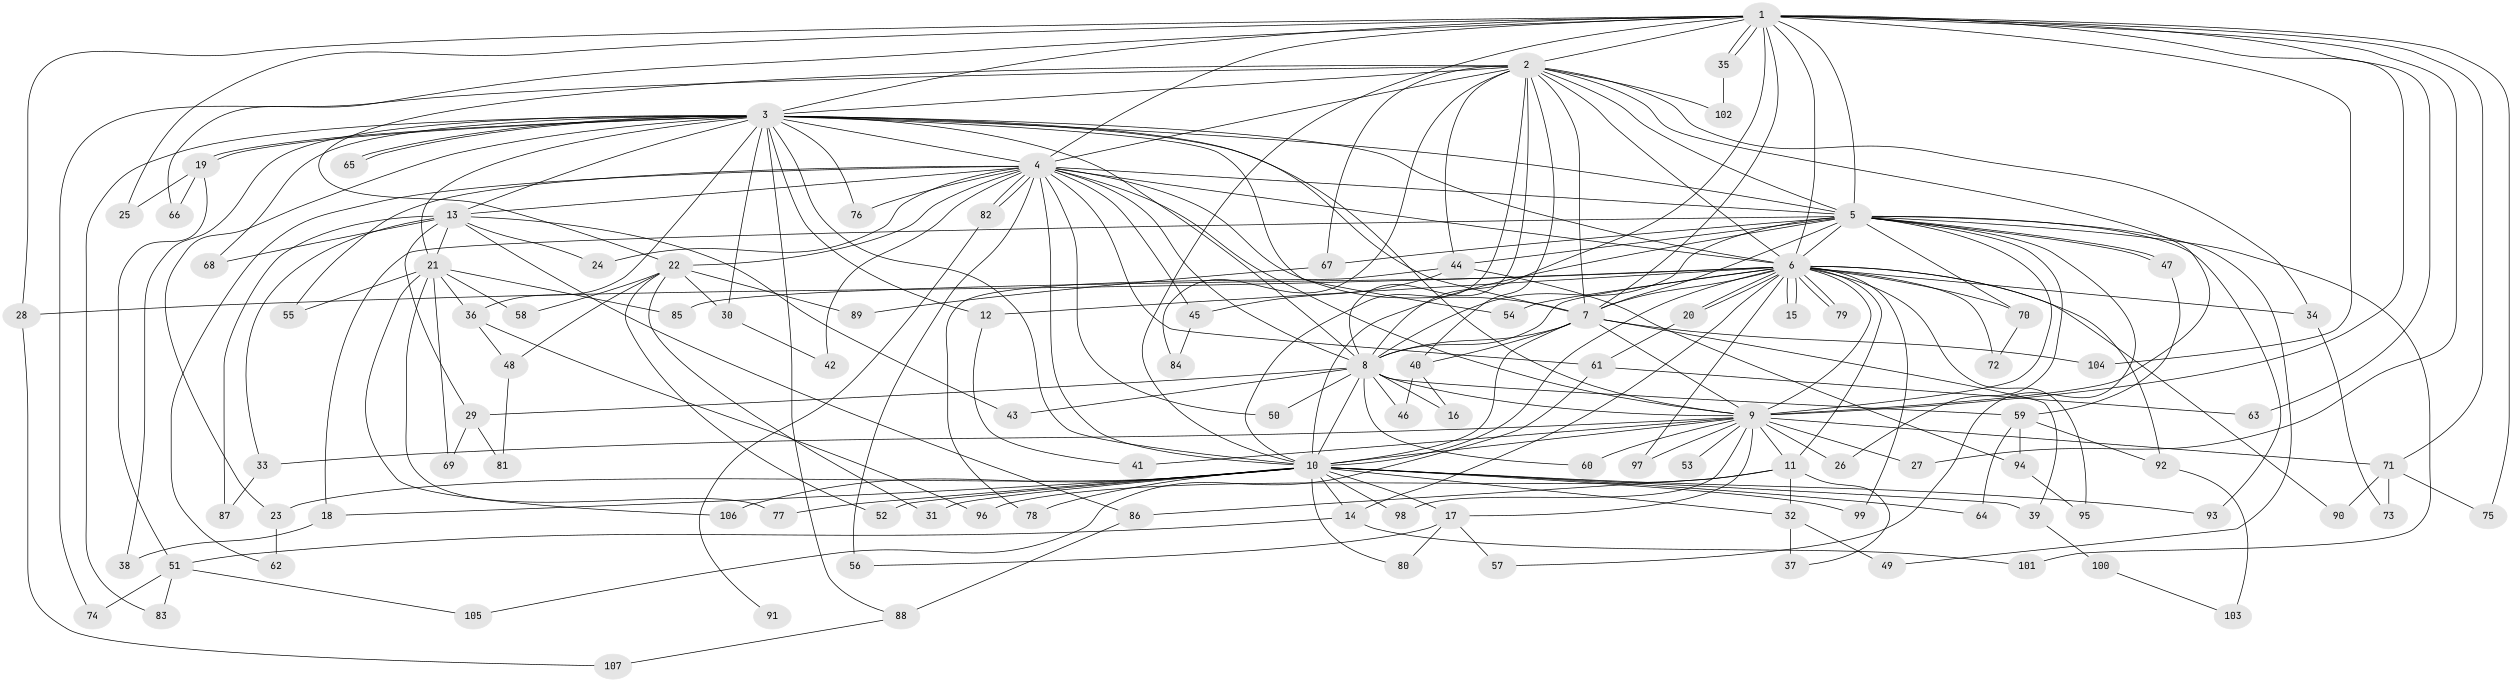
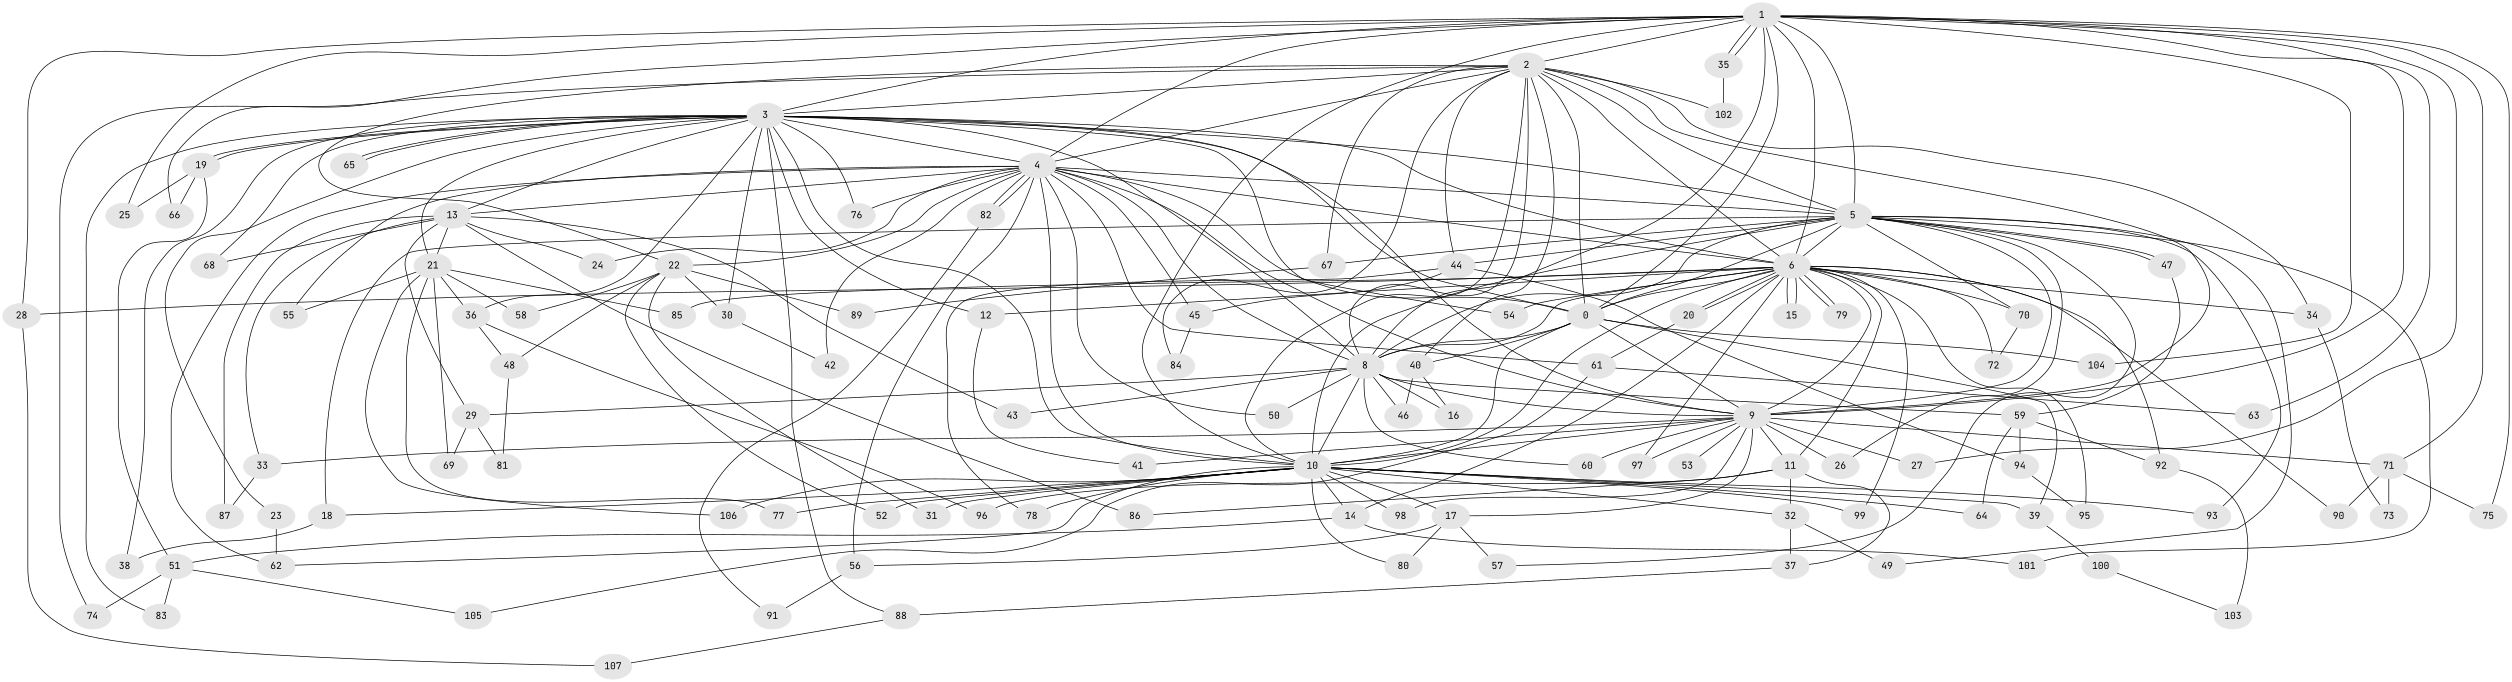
(1586, 316) -> (1586, 316)
(816, 479) -> (802, 547)
(1018, 566) -> (1346, 591)
none -> (814, 591)
